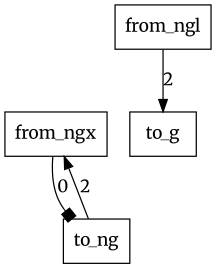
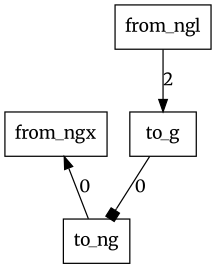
(54, 184) -> (133, 182)
(86, 188) -> (86, 188)
